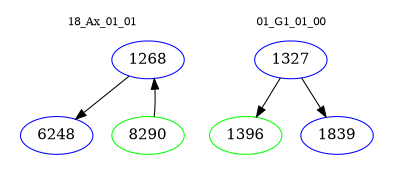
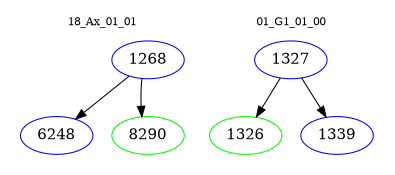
(155, 103) -> (141, 92)
(246, 135) -> (246, 135)
(337, 135) -> (337, 135)
